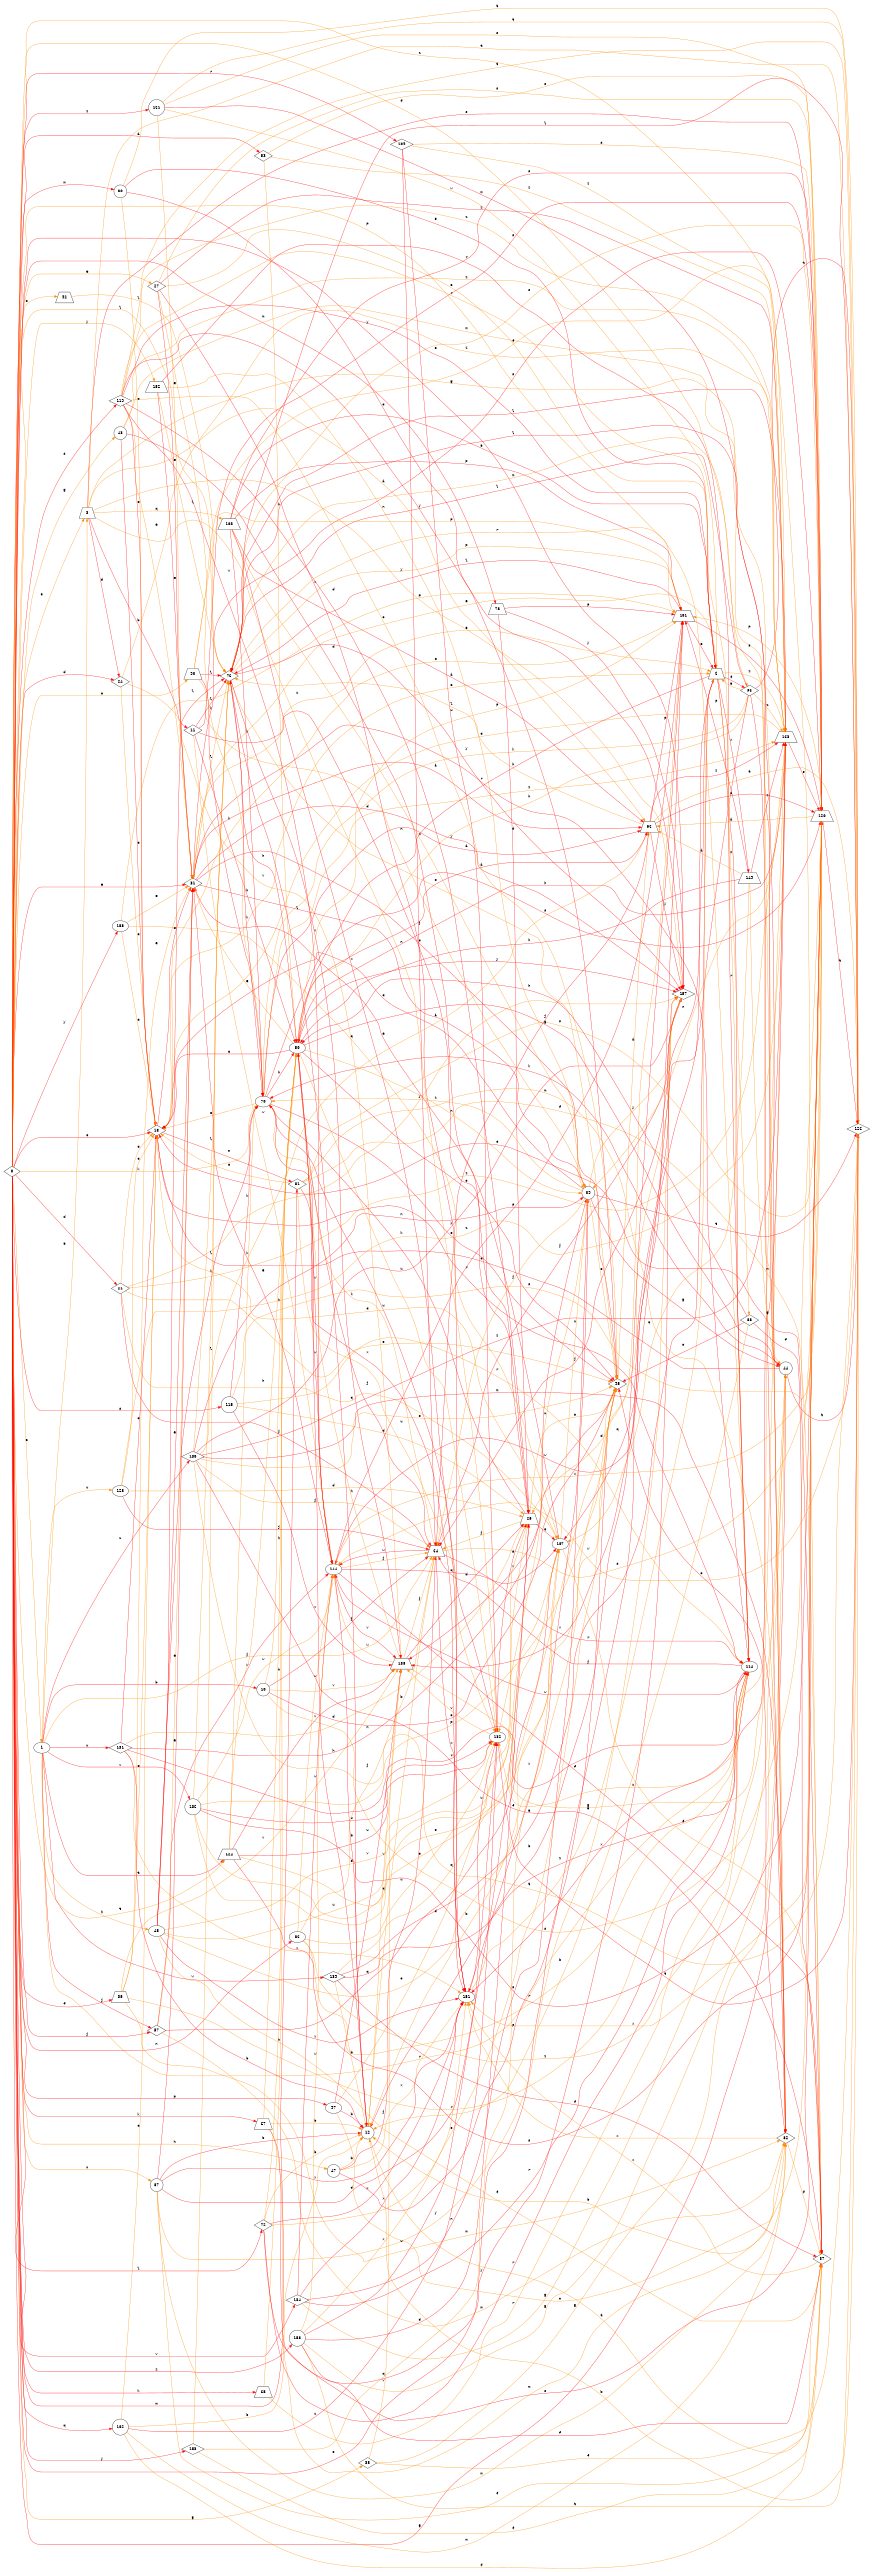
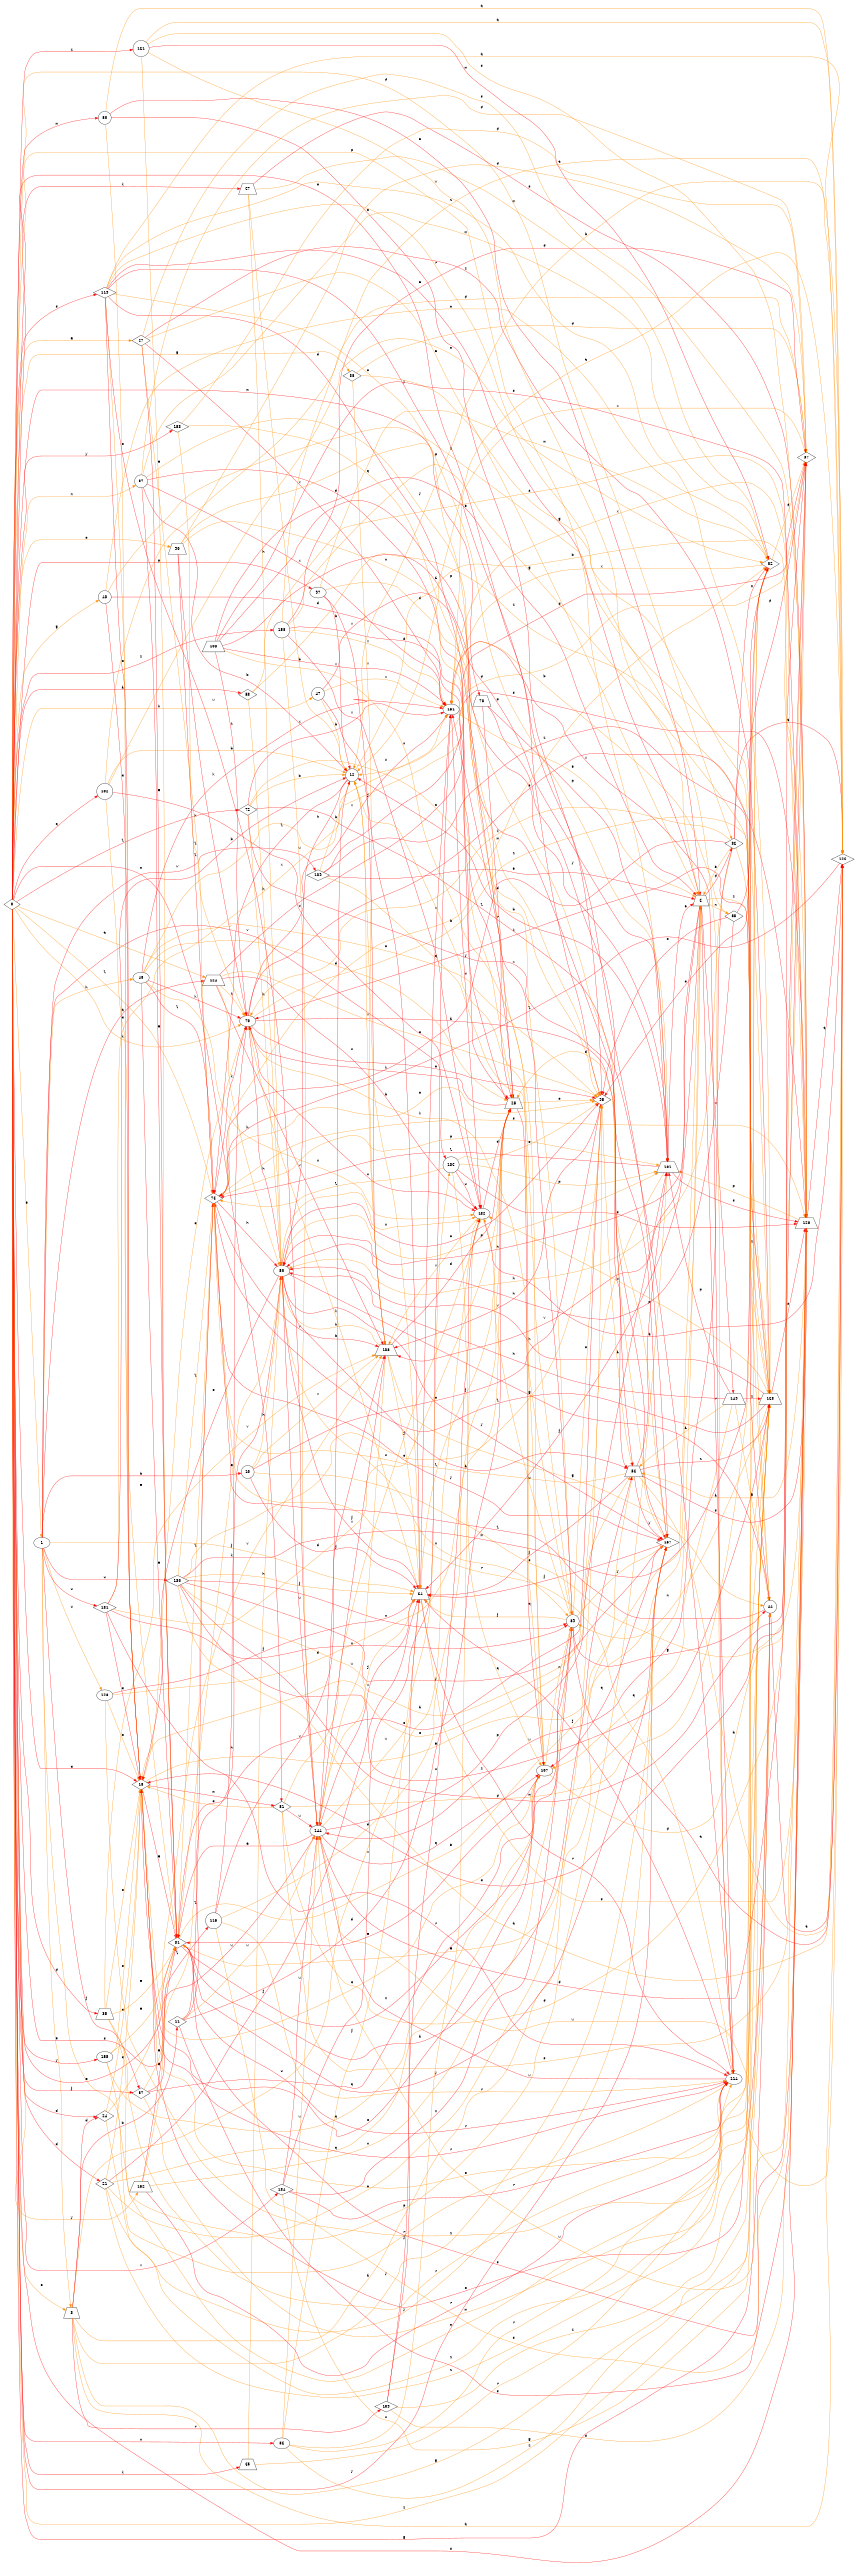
(65, 297) -> none
(157, 511) -> none
(255, 1679) -> (428, 1620)
